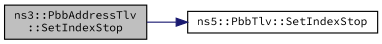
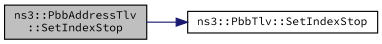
(283, 22) -> (283, 22)
